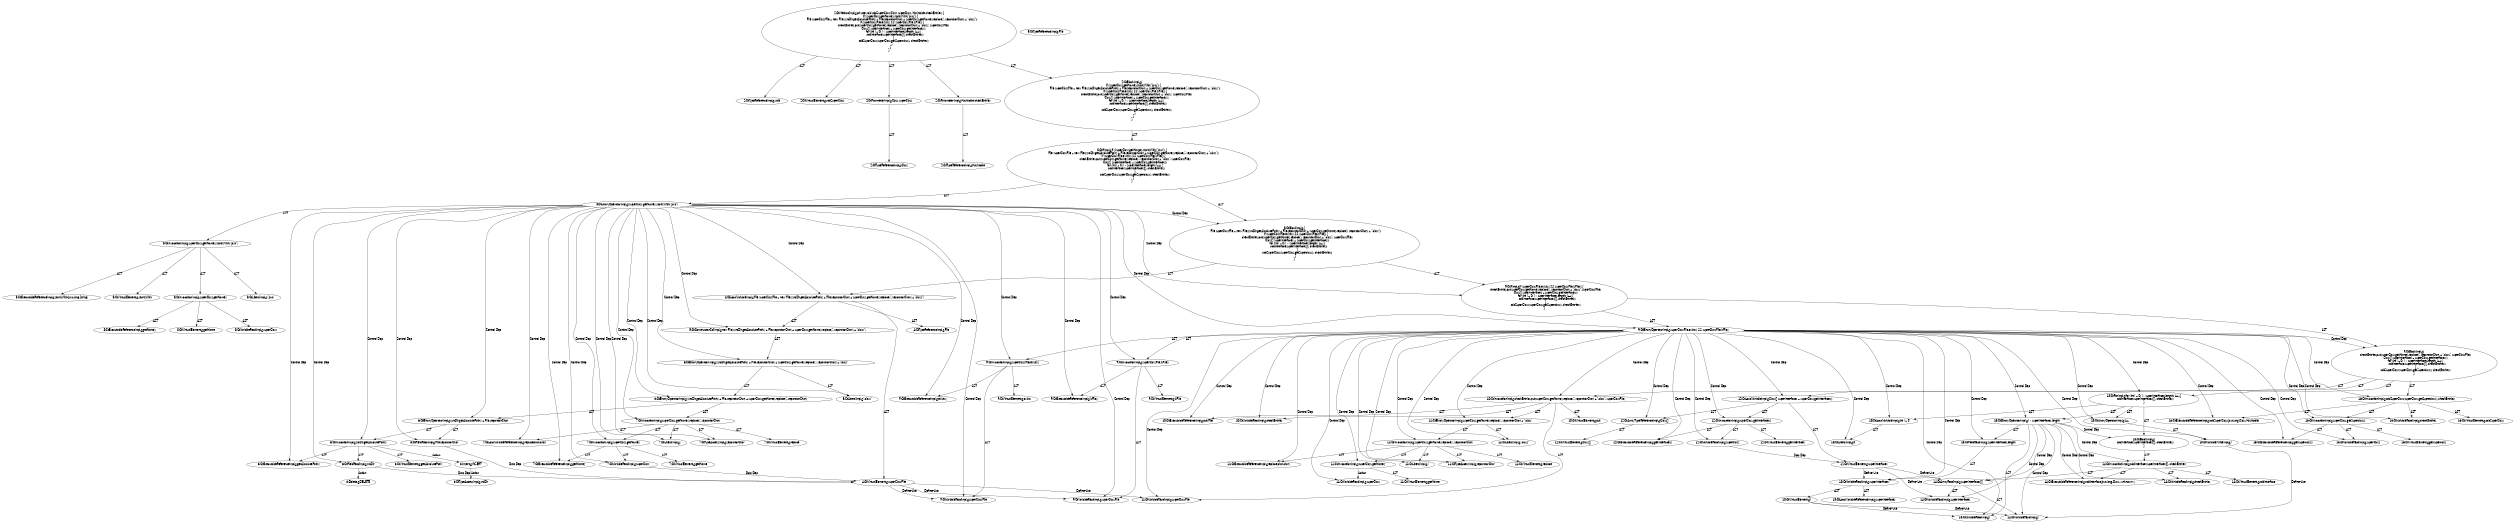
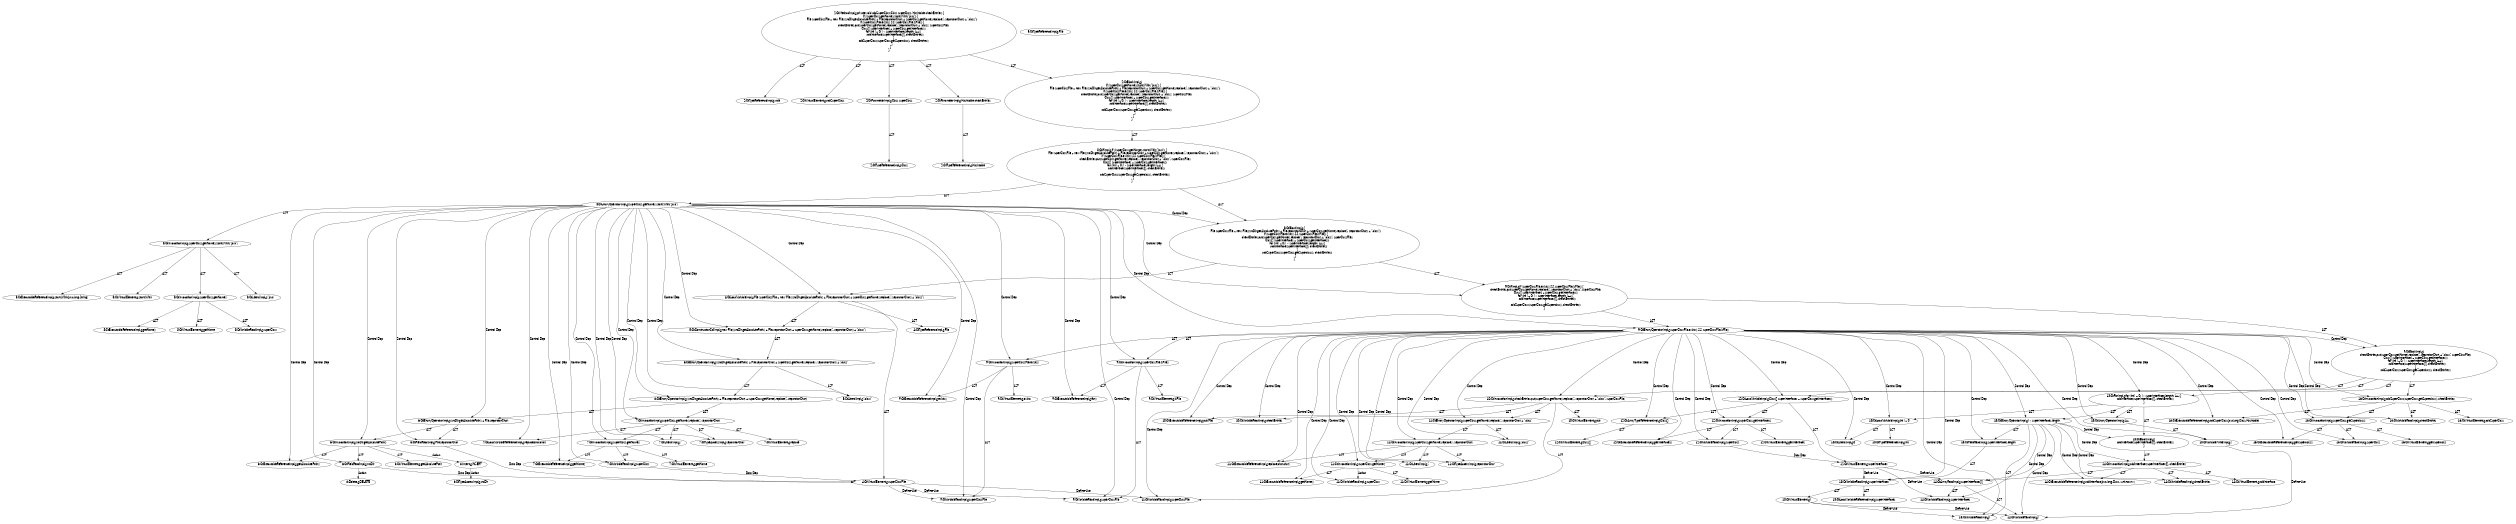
(1074, 399) -> (1074, 399)
none -> (1890, 443)
(1533, 465) -> none
none -> (1287, 482)
